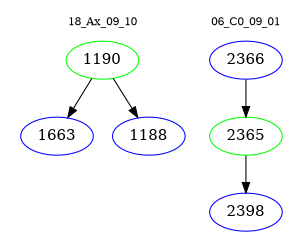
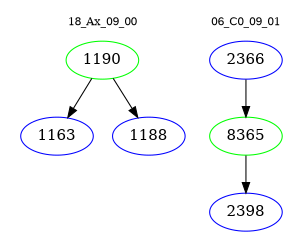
(103, 23) -> (103, 23)
(57, 136) -> (57, 136)
(246, 136) -> (246, 136)
